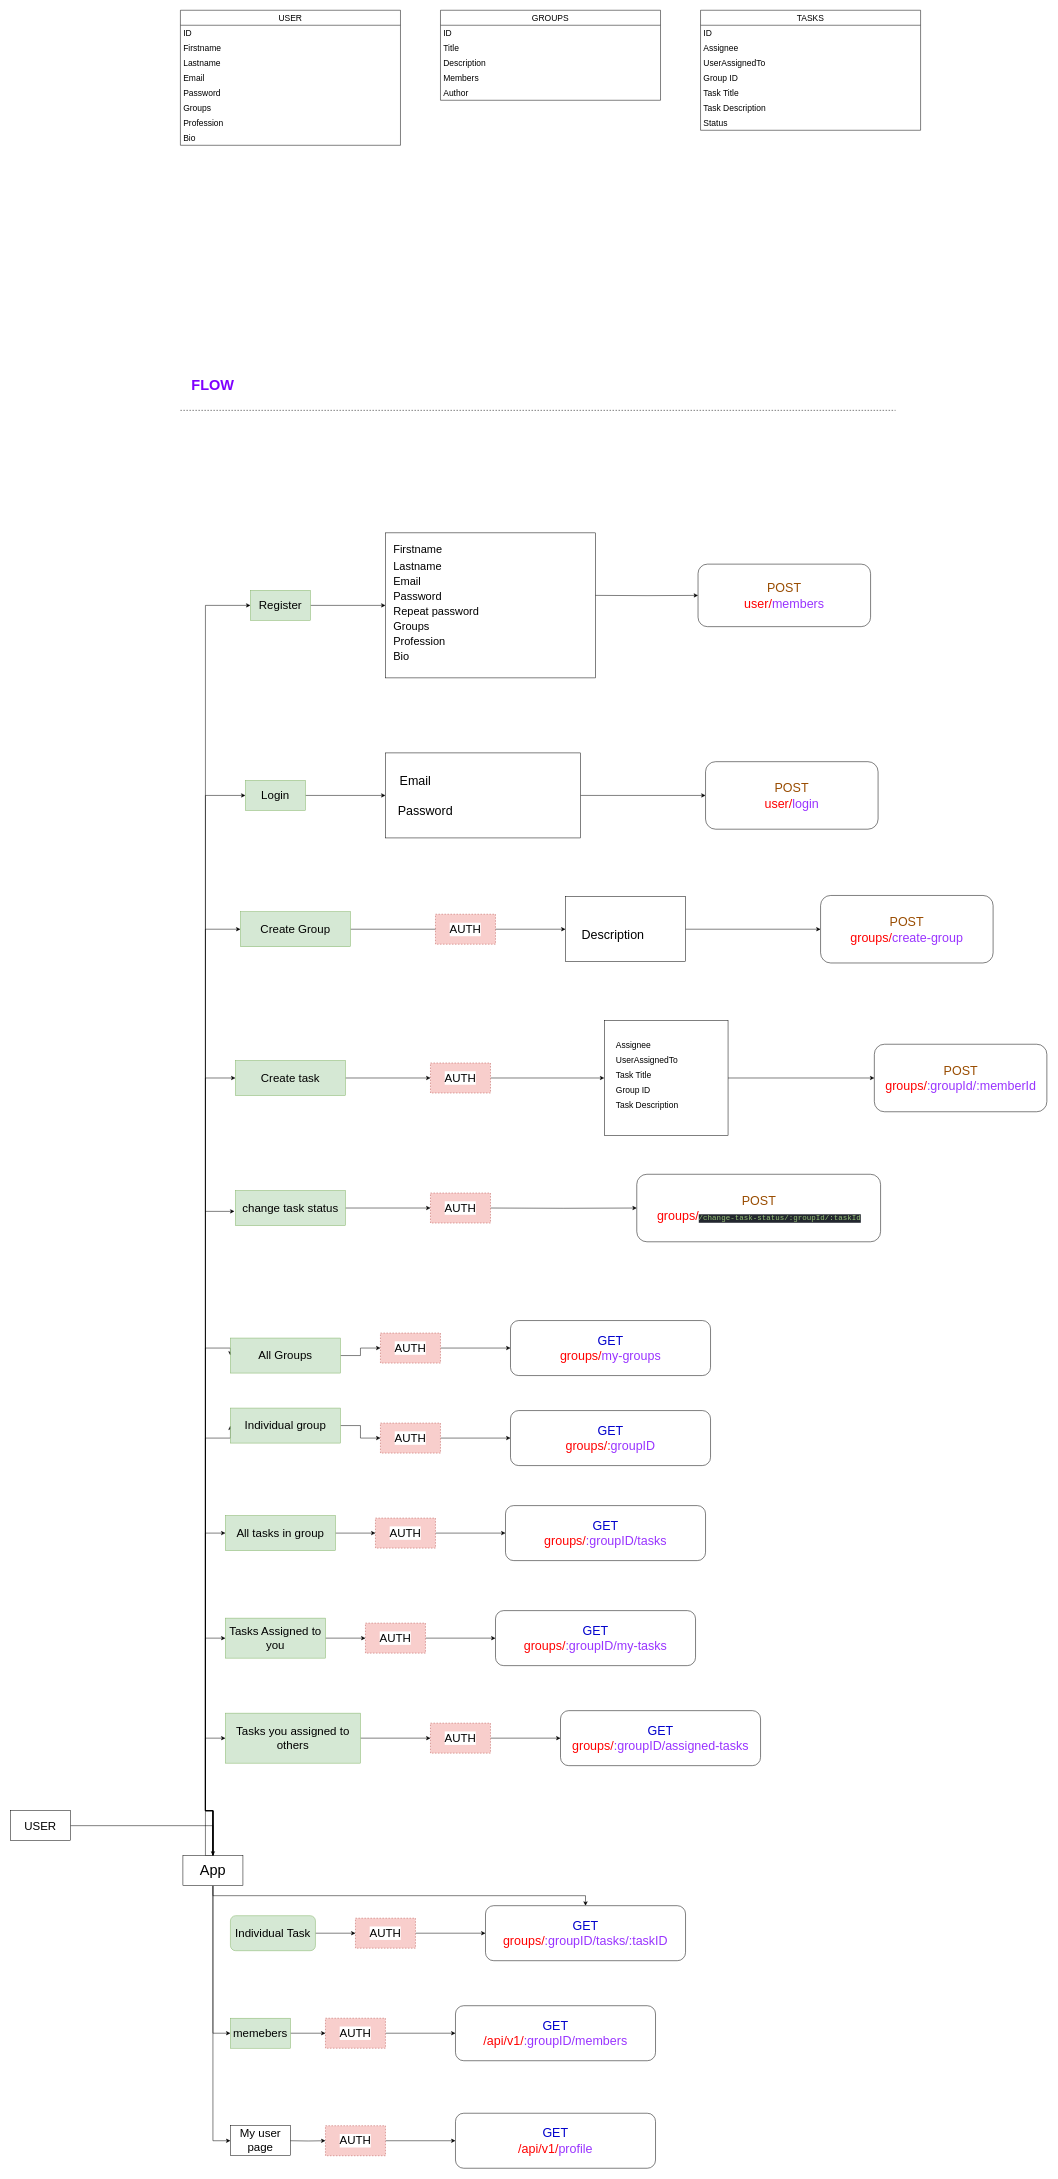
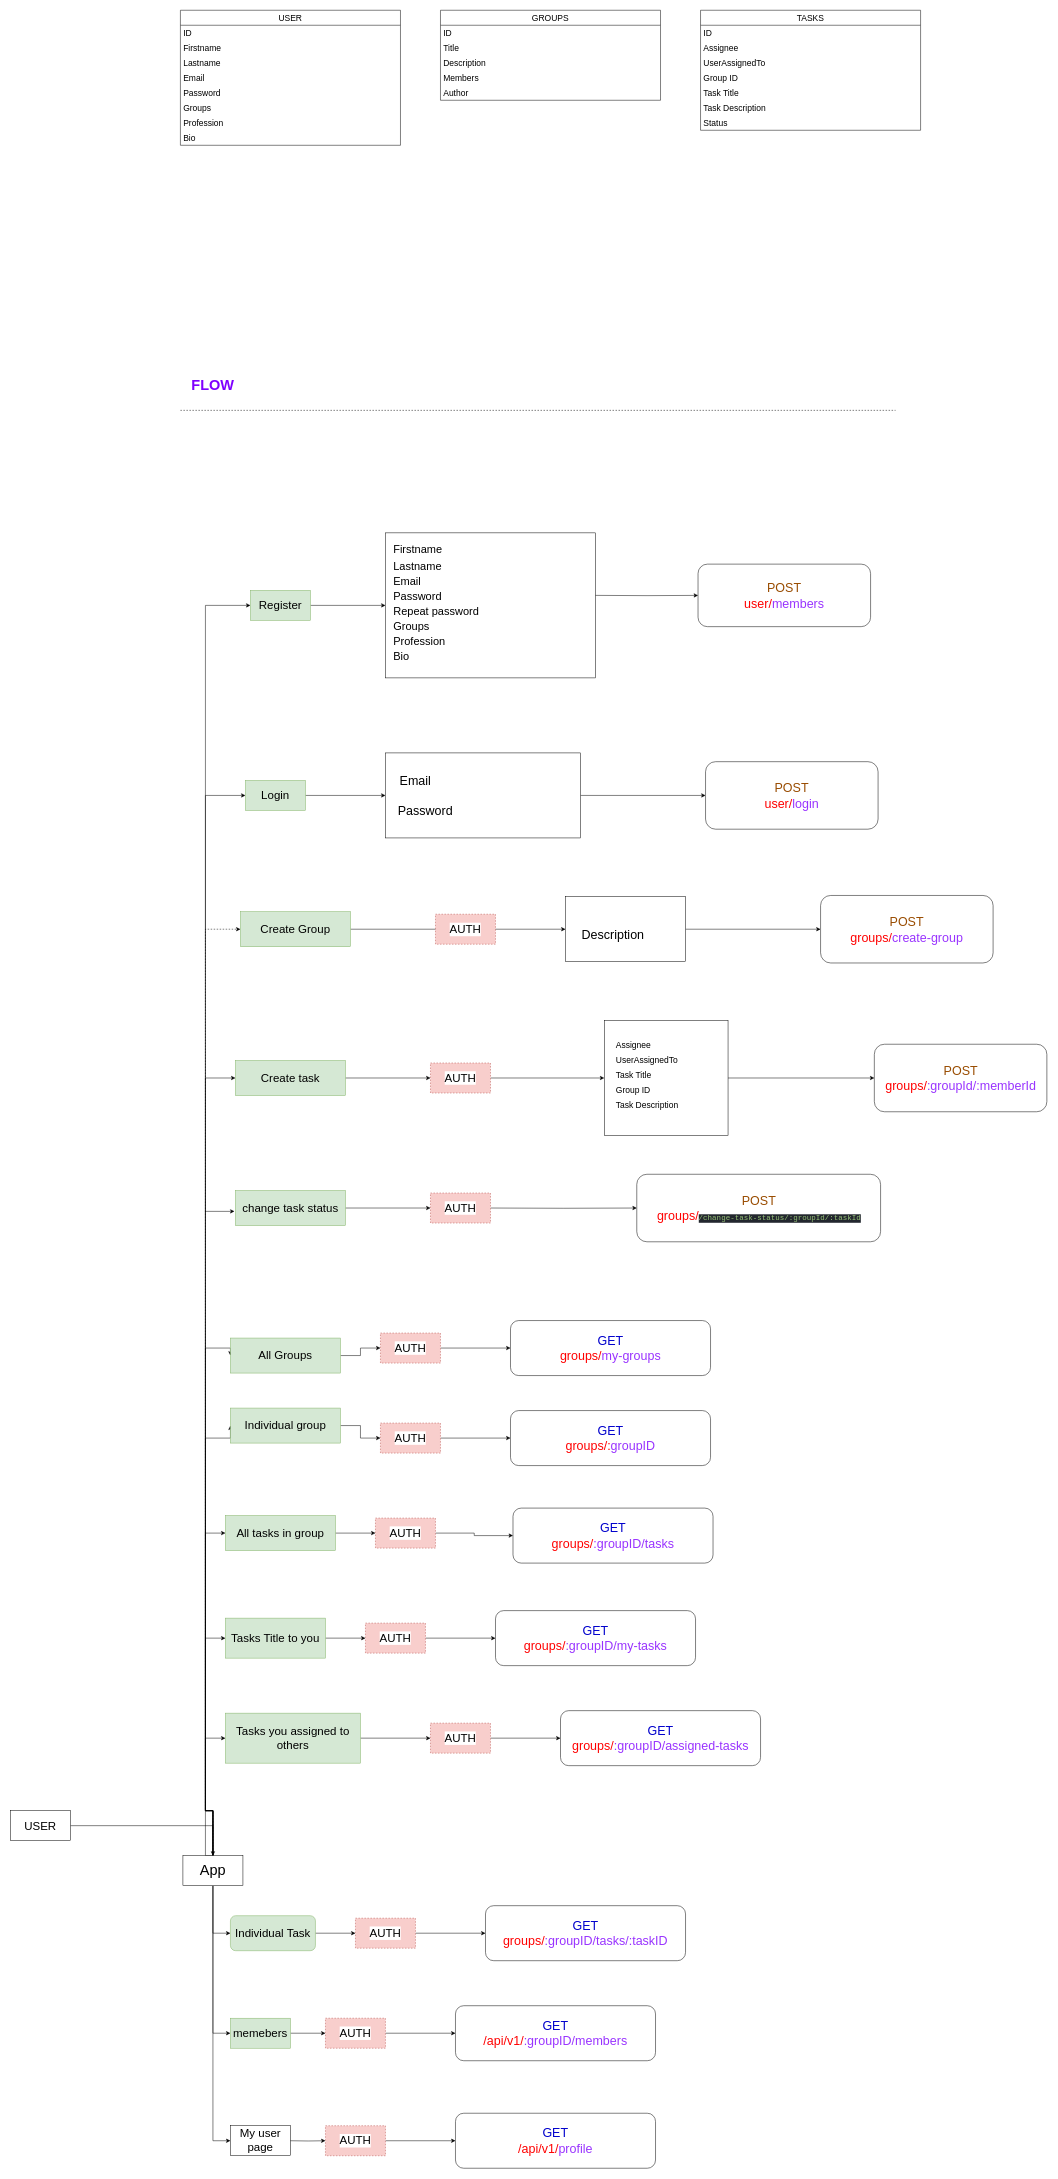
(222, 929) -> (222, 929)
(605, 1533) -> (613, 1535)
(275, 1638) -> (275, 1638)
(585, 1898) -> (225, 1933)
